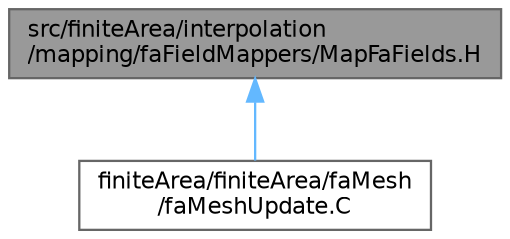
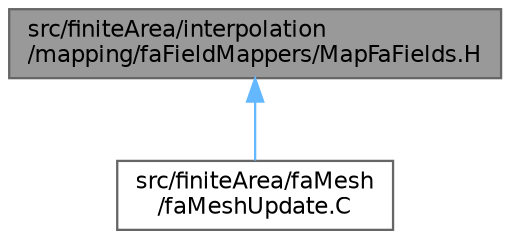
(255, 195) -> (255, 195)
